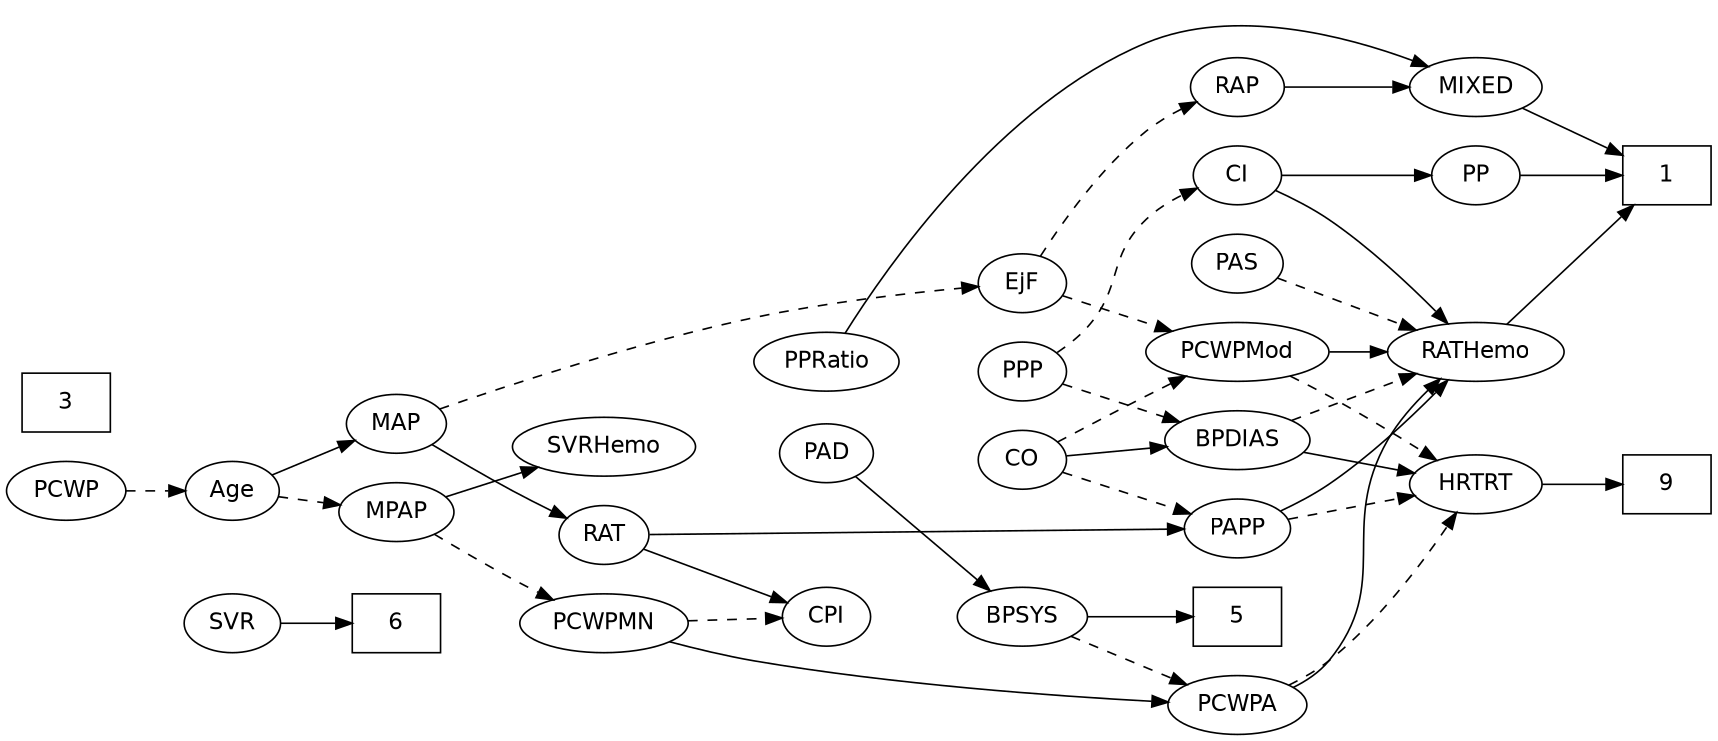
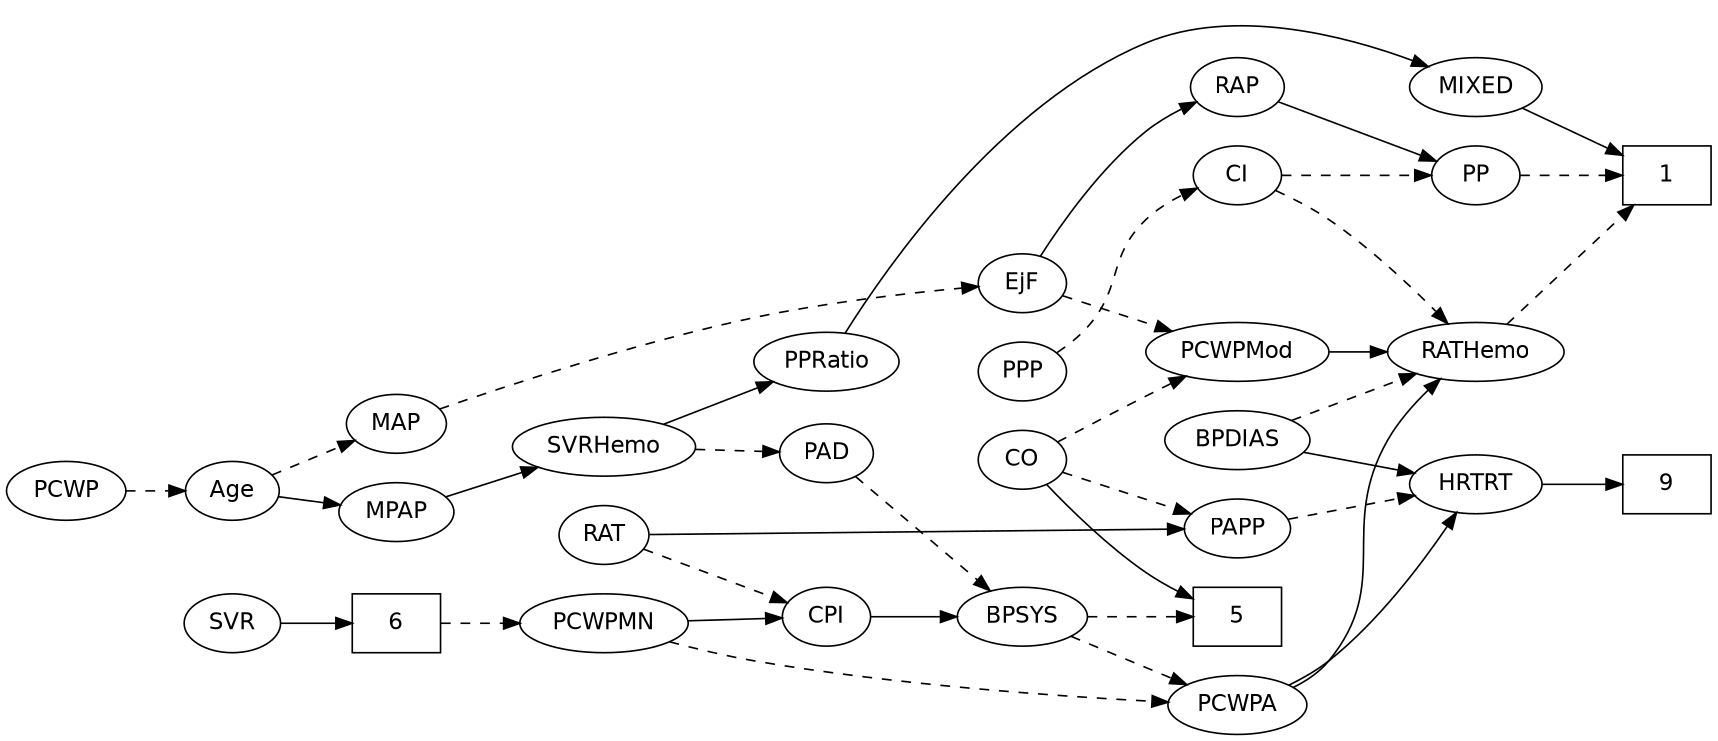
(1339, 87) -> (1349, 129)
(1102, 174) -> (1102, 174)
(1348, 175) -> (1348, 175)
(1563, 175) -> (1563, 175)
(1361, 244) -> (1361, 244)
(1237, 264) -> none
(1564, 271) -> (1564, 271)
(1113, 401) -> none
(66, 403) -> none
none -> (711, 406)
(1357, 412) -> none
none -> (729, 450)
(1108, 452) -> (1108, 543)
(1371, 452) -> none
(306, 461) -> (306, 461)
(482, 474) -> none
(301, 500) -> (301, 500)
(907, 521) -> (907, 521)
(486, 564) -> (472, 623)
(708, 573) -> (708, 573)
(1377, 615) -> (1377, 615)
none -> (905, 617)
(1132, 617) -> (1132, 617)
(727, 620) -> (727, 620)
(909, 682) -> (909, 682)
